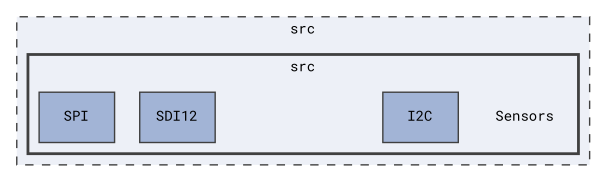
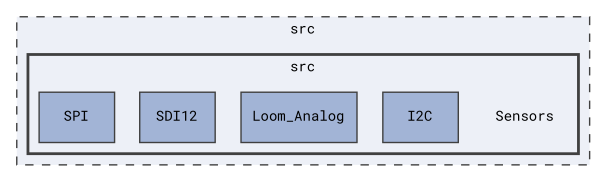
none -> (299, 117)
